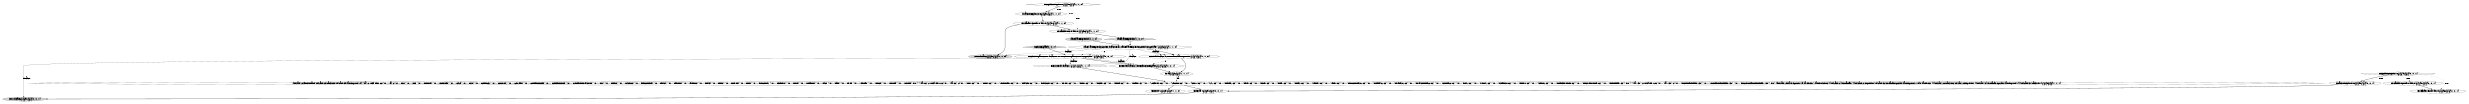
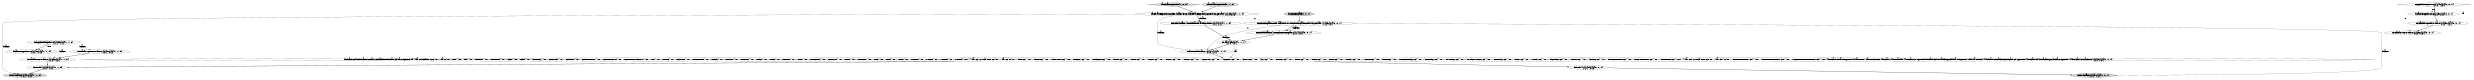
(1063, 5) -> (54, 42)
(1071, 14) -> (82, 47)
(1042, 18) -> none
(1078, 19) -> (62, 52)
(1105, 35) -> (48, 63)
(1005, 36) -> (37, 71)
(1045, 47) -> (1299, 14)
none -> (1220, 47)
(1070, 66) -> (1206, 52)
(2408, 79) -> (2463, 14)
(2447, 83) -> (2406, 19)
(1783, 90) -> (2436, 18)
